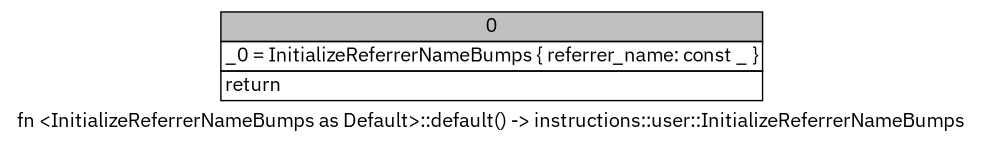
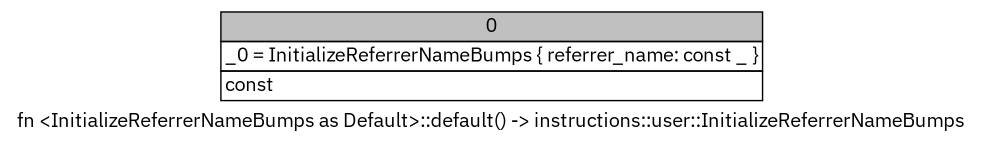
(253, 85) -> (250, 85)
